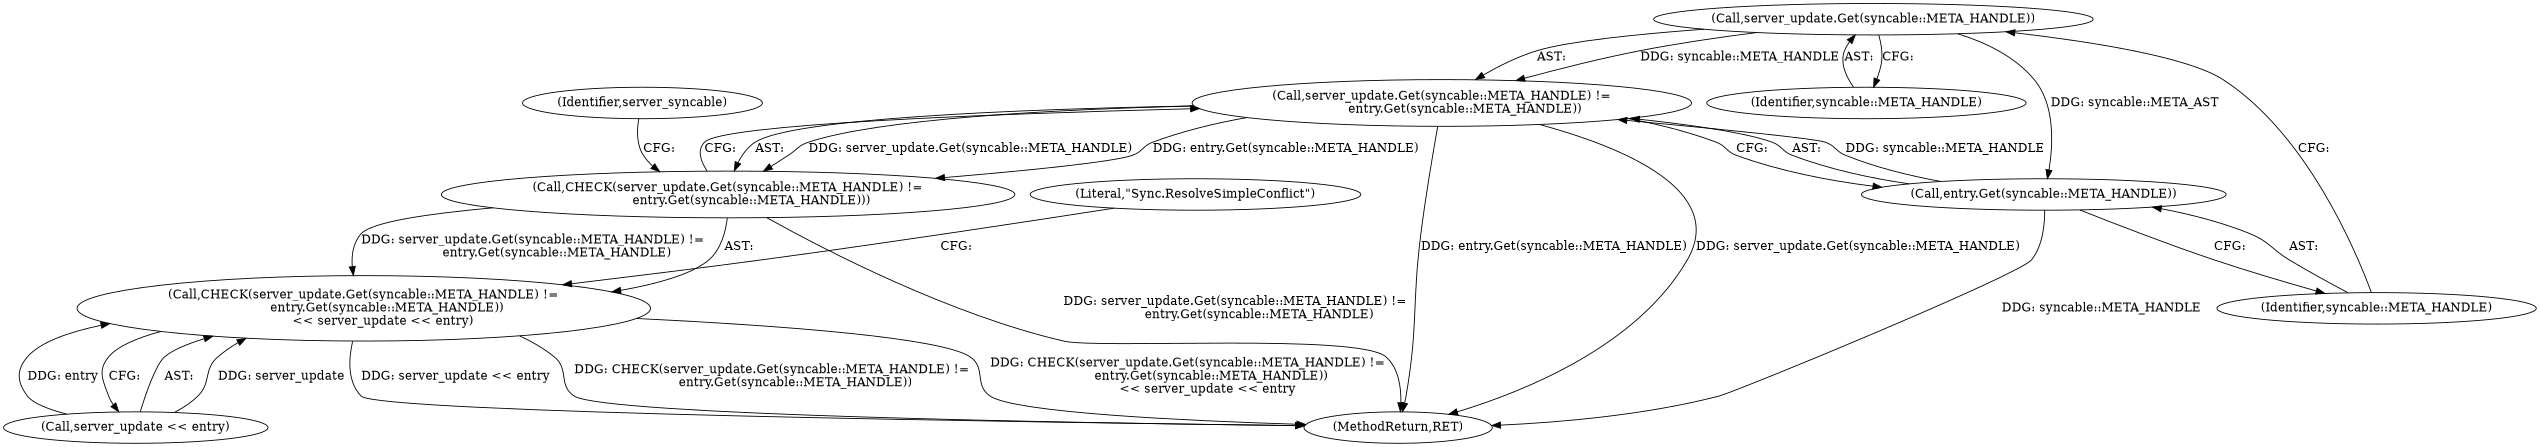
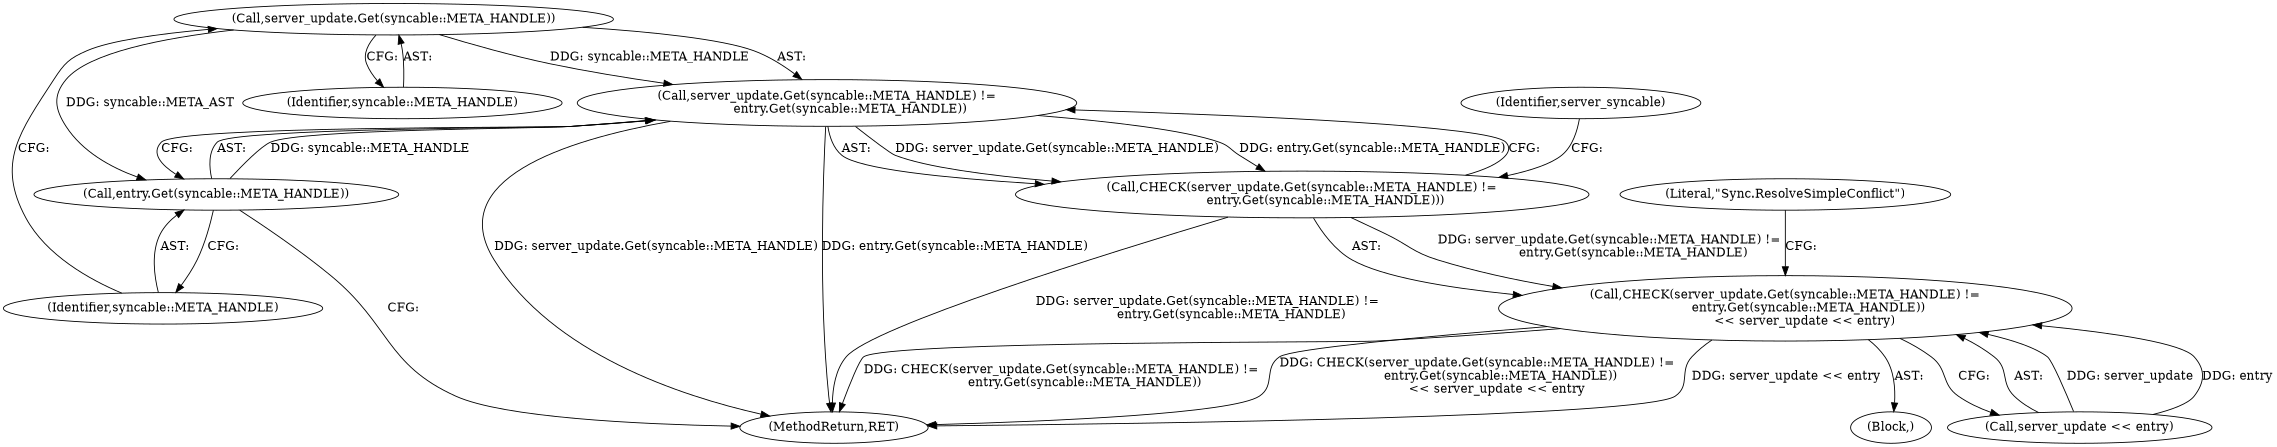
(2102, 308) -> (405, 308)
none -> (1891, 428)
